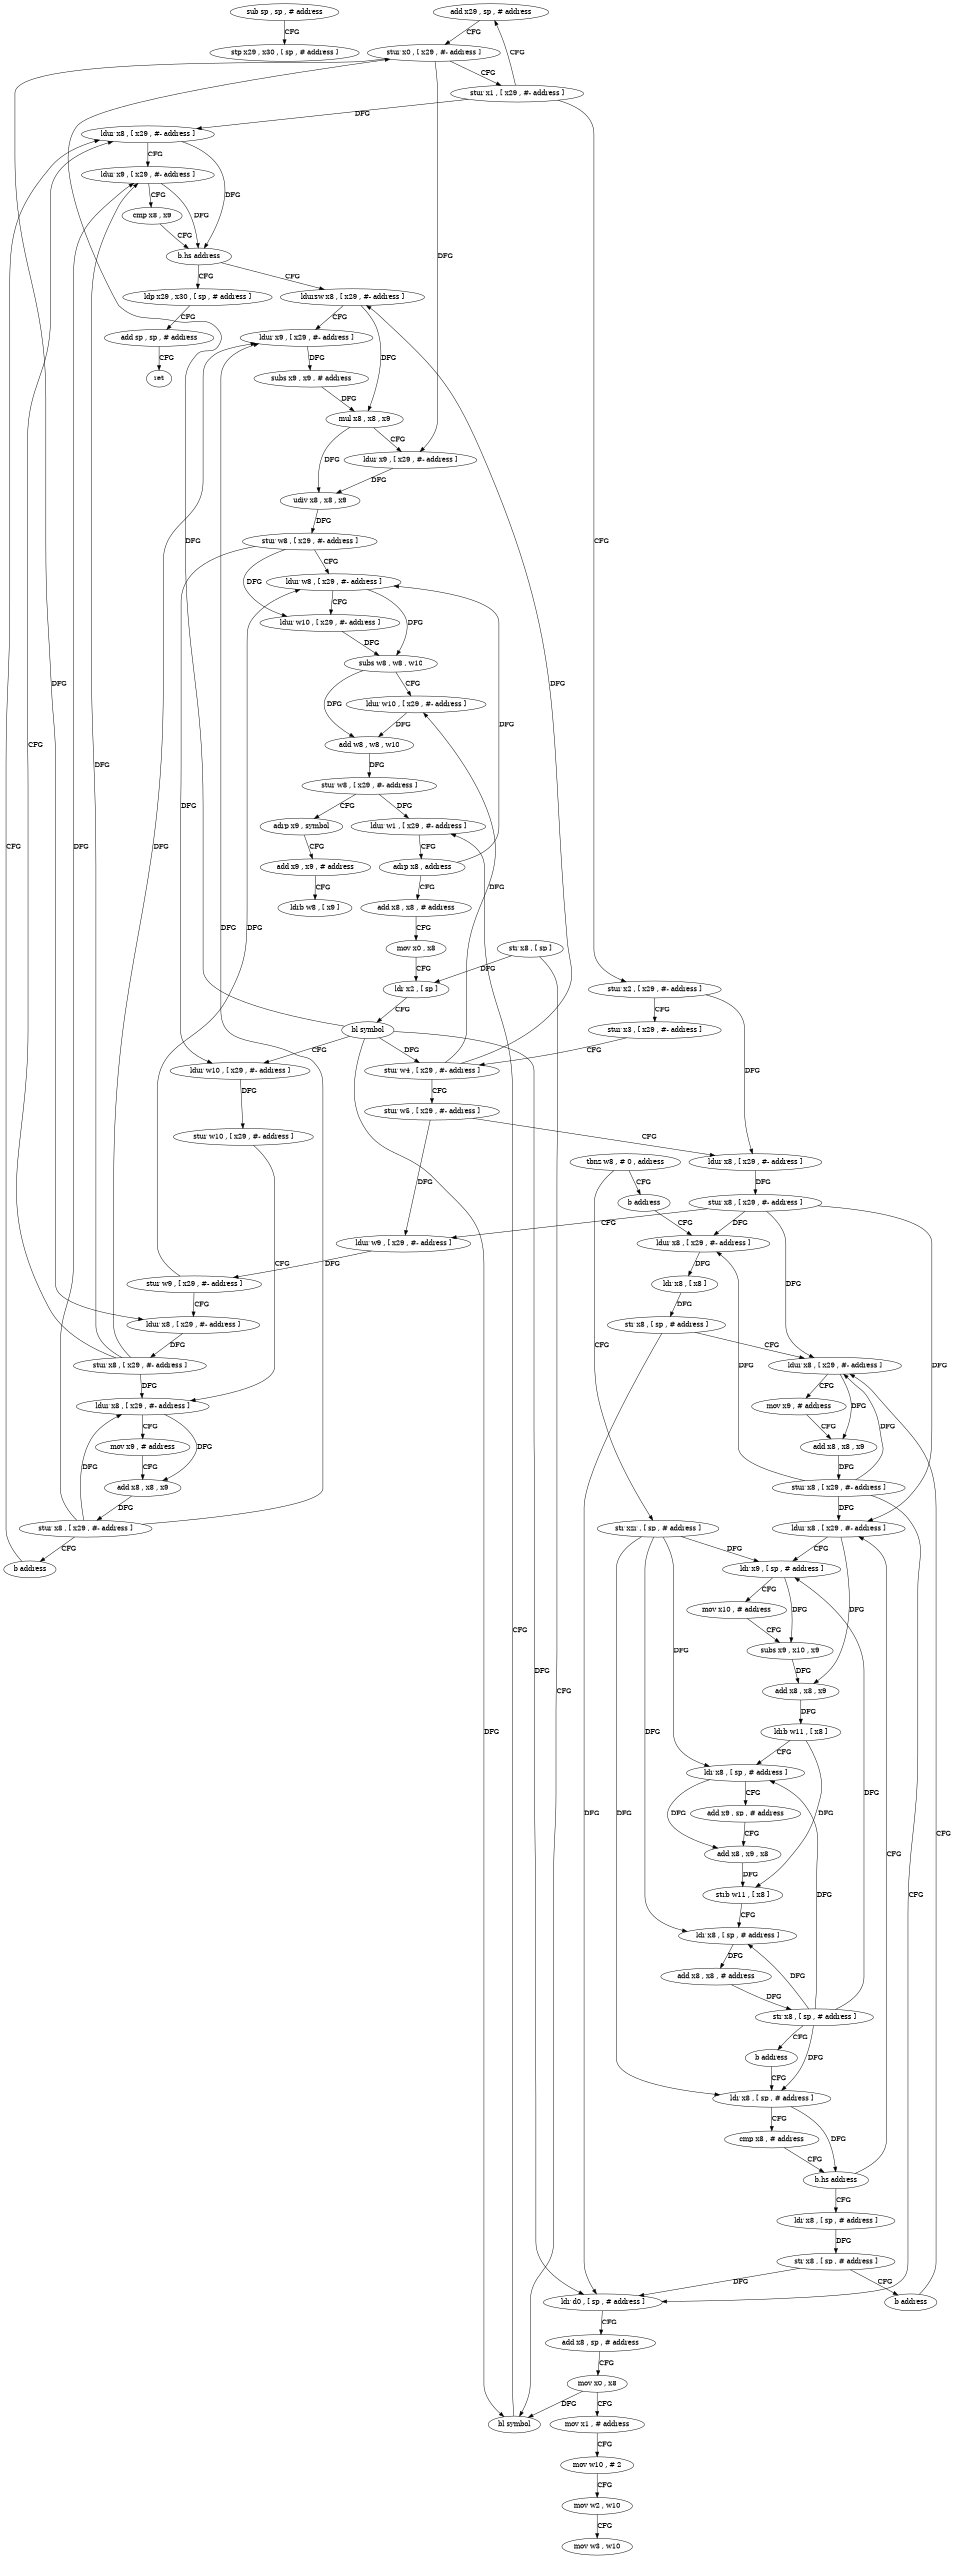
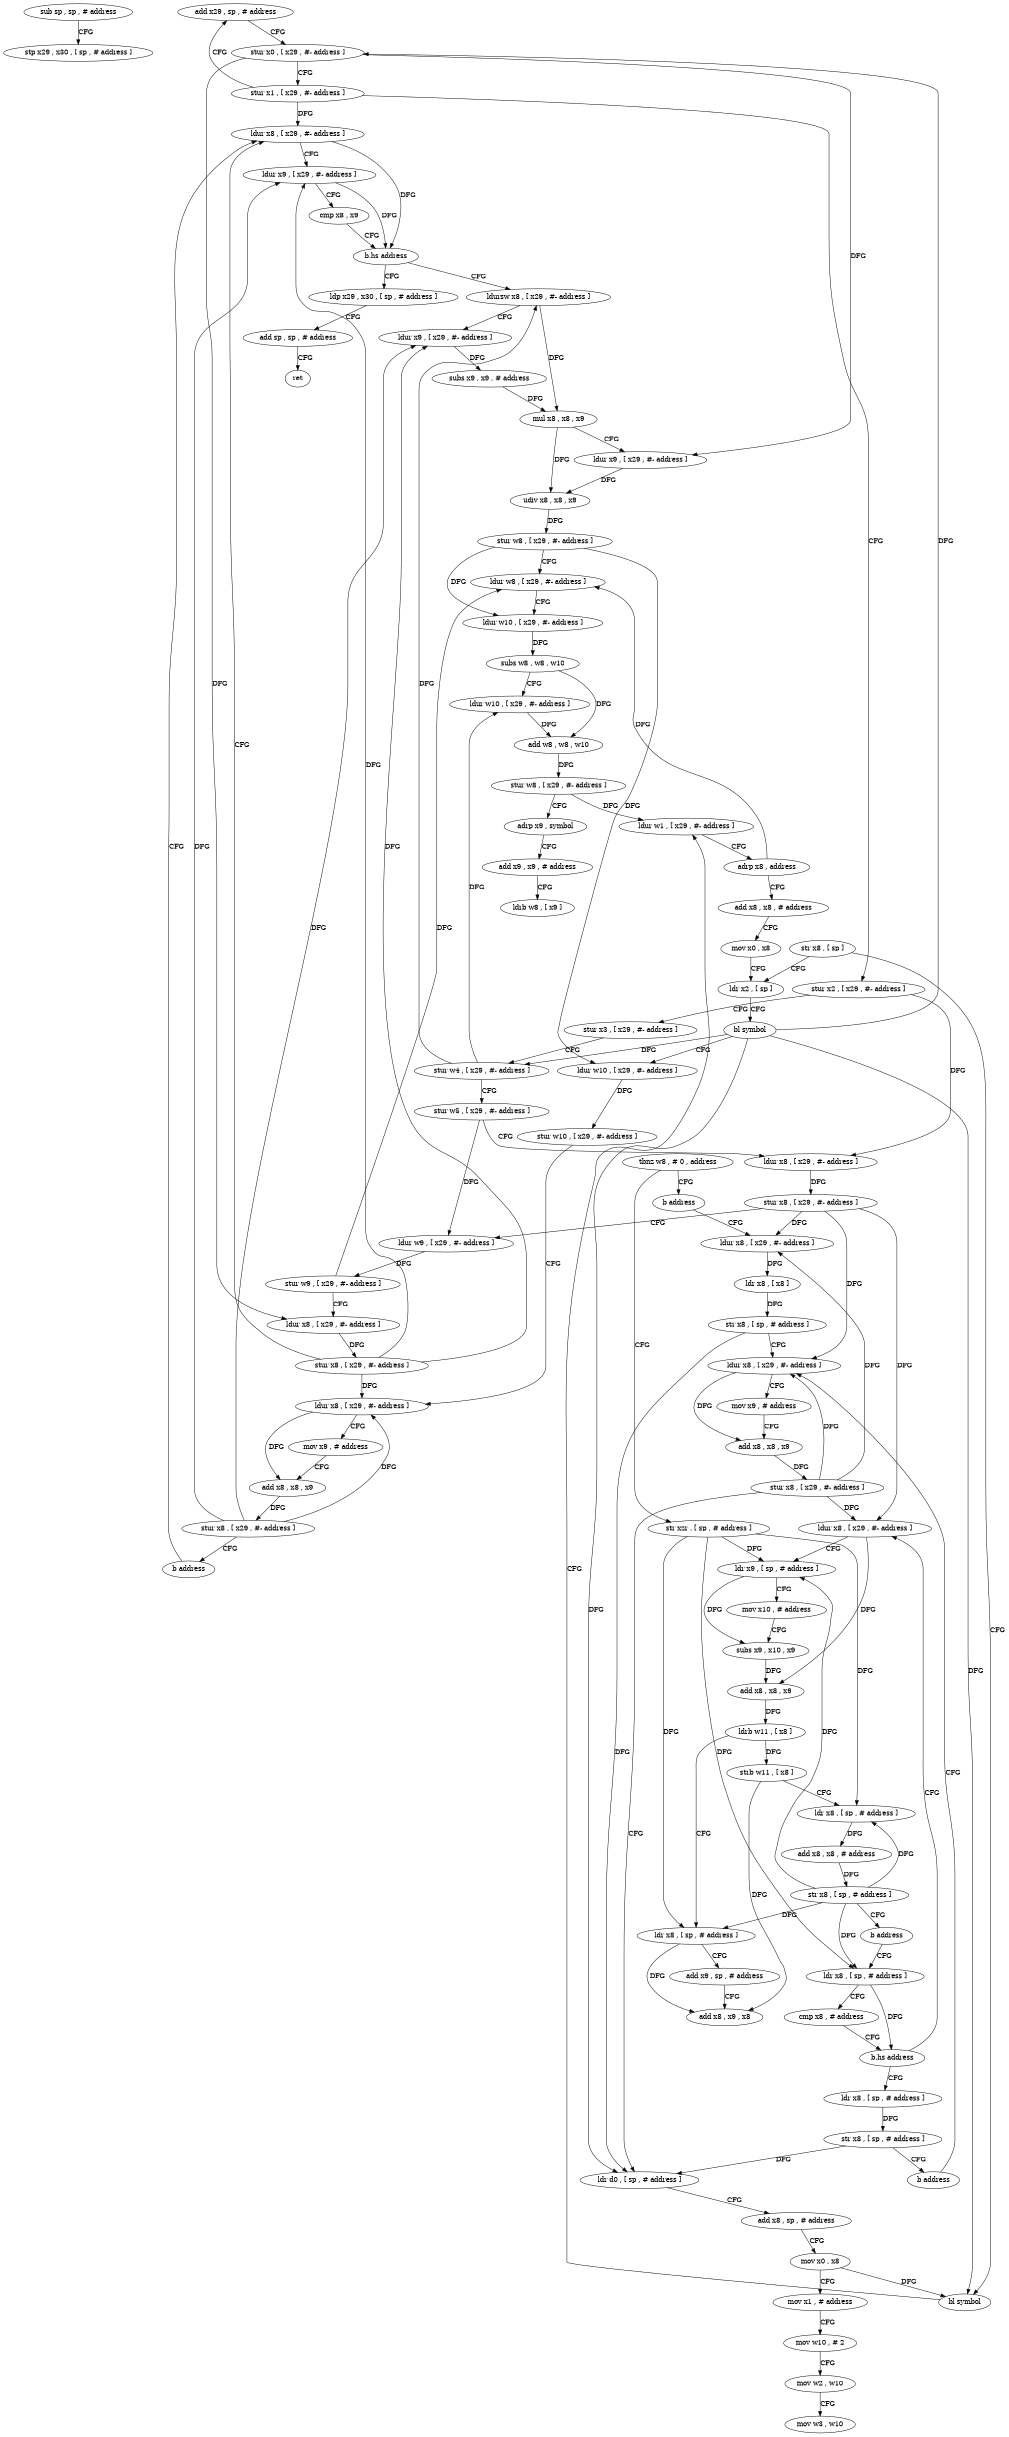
(402, 612) -> none
(488, 969) -> (798, 969)
(743, 1872) -> (753, 1906)
